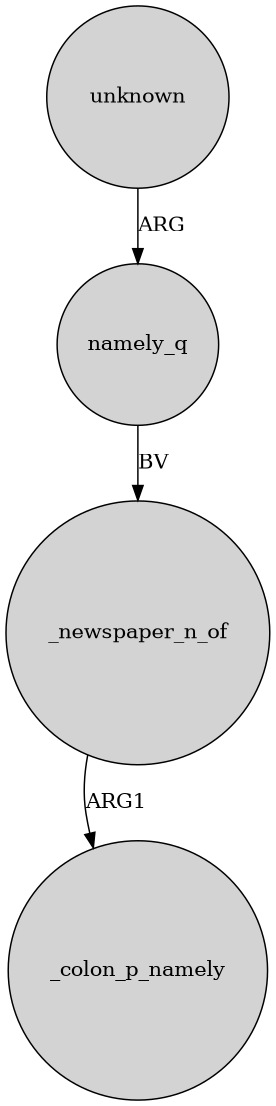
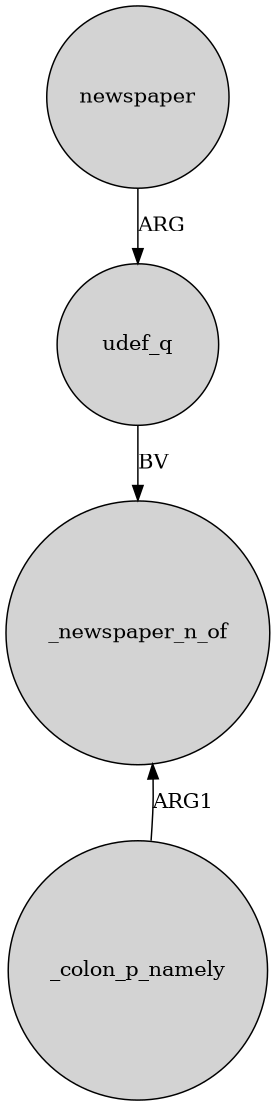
(138, 97) -> (138, 97)
(138, 345) -> (138, 345)
(84, 794) -> (153, 810)
